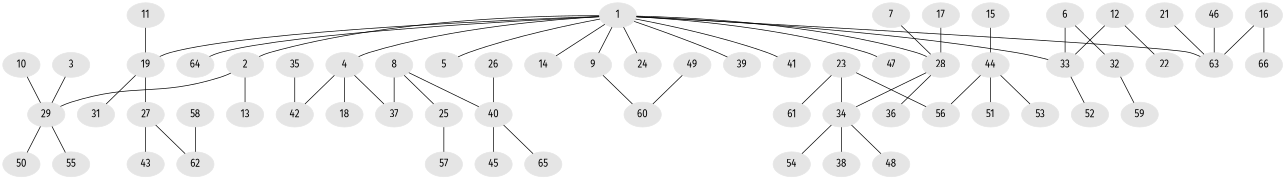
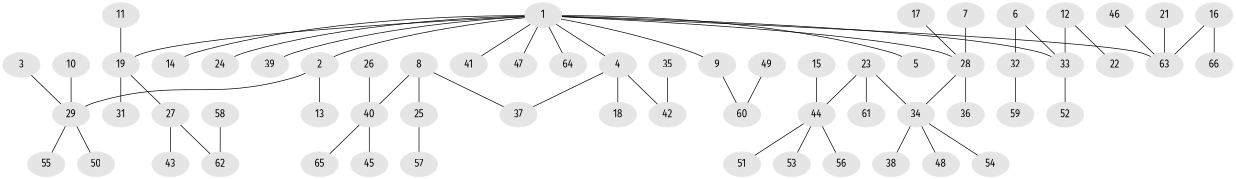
(886, 87) -> (842, 90)
